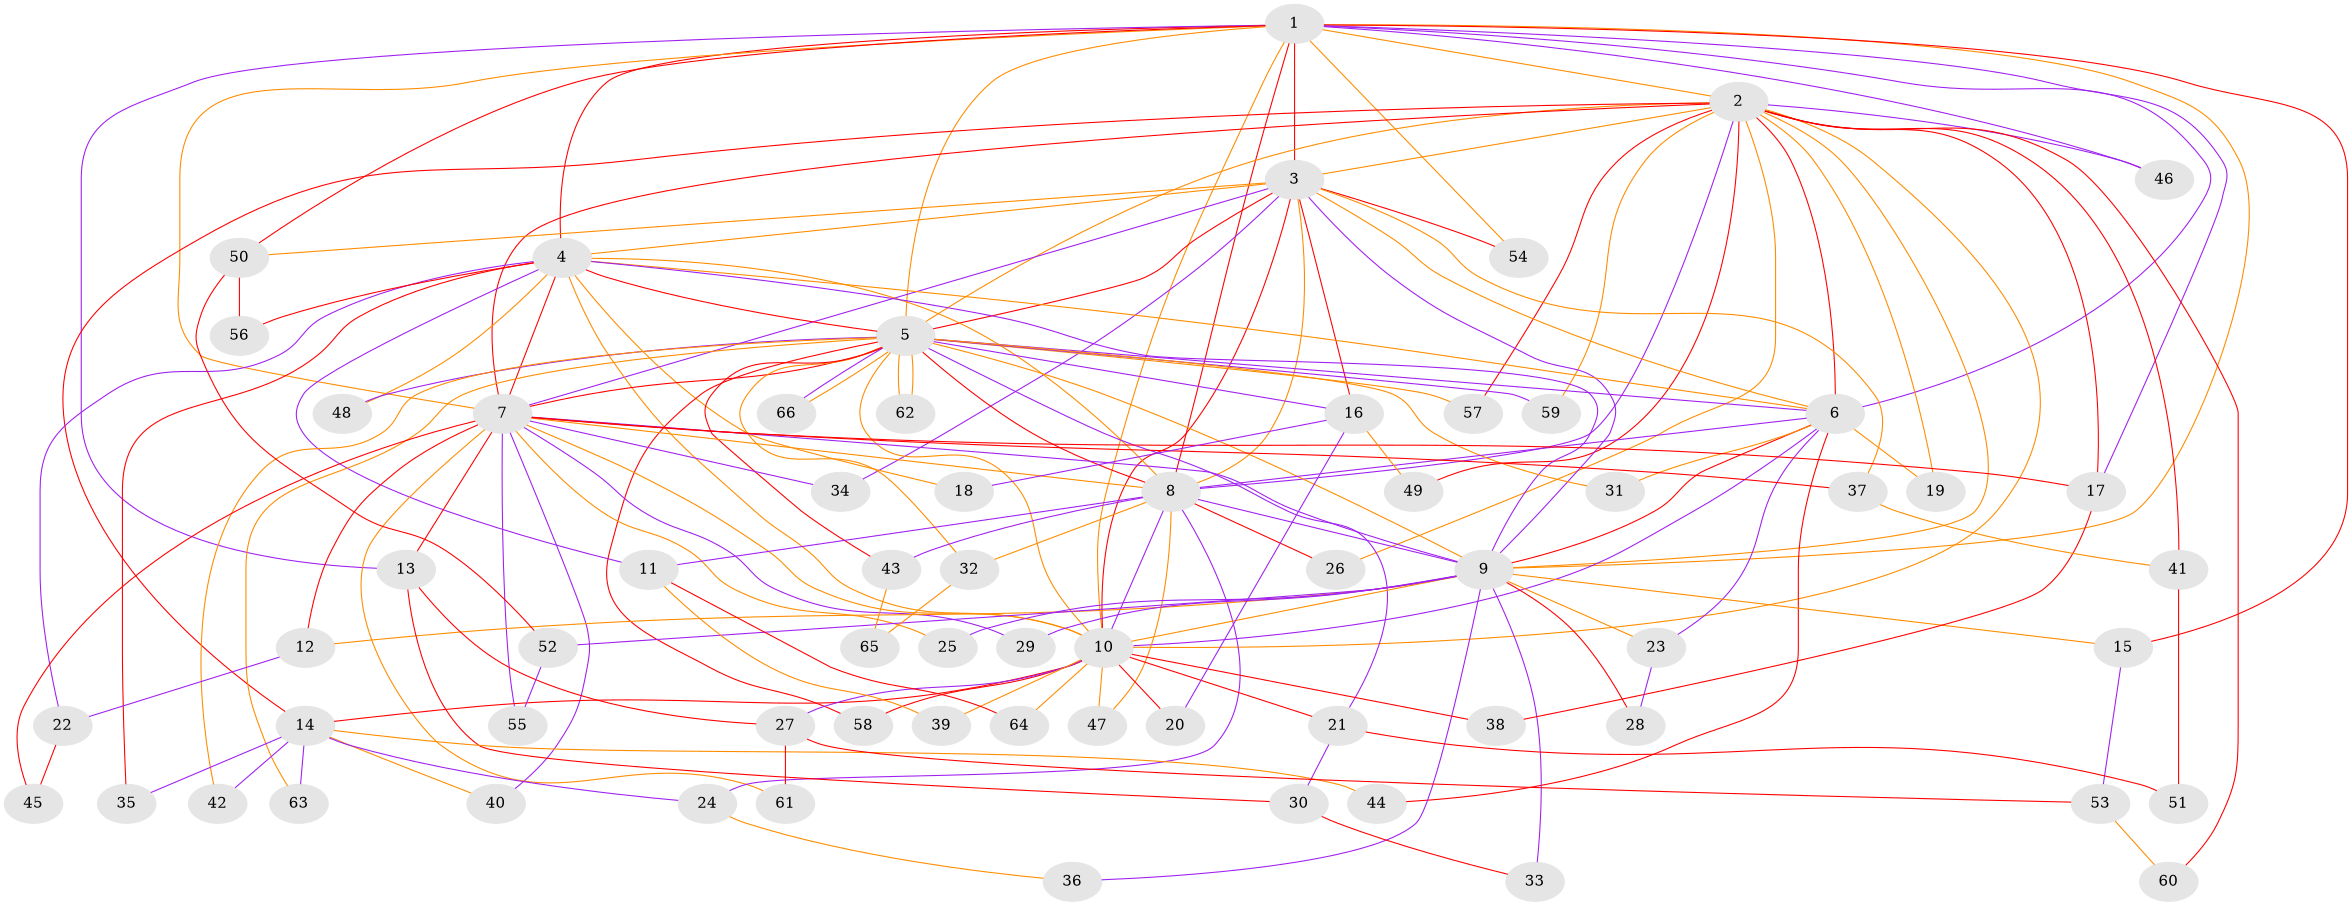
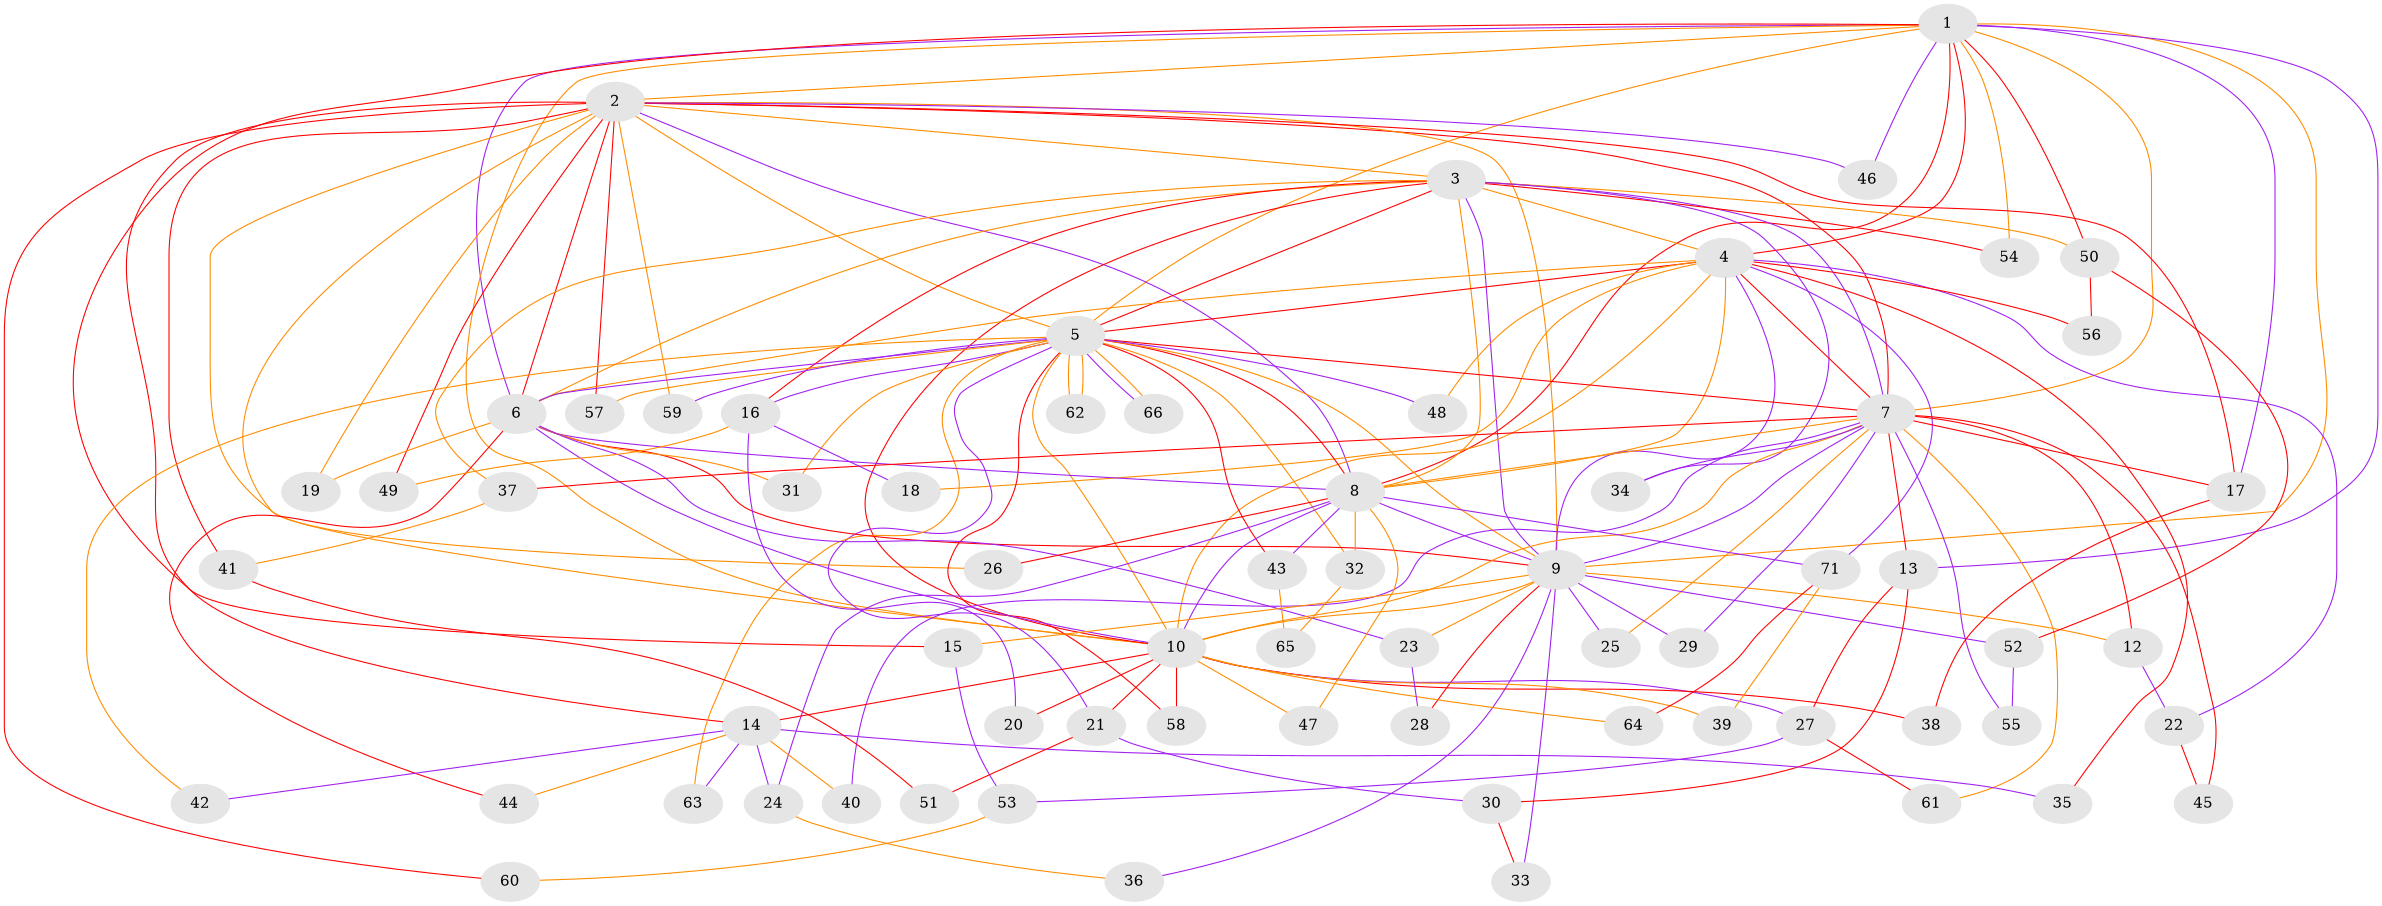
(1295, 102) -> none
(649, 570) -> (1831, 570)
(1406, 783) -> (1430, 782)
